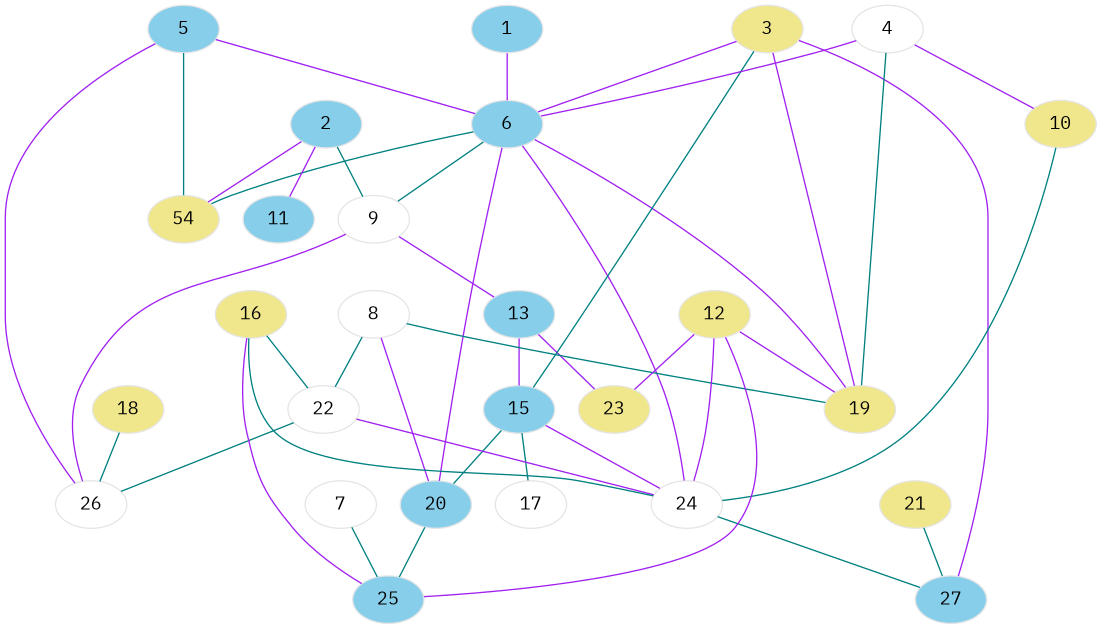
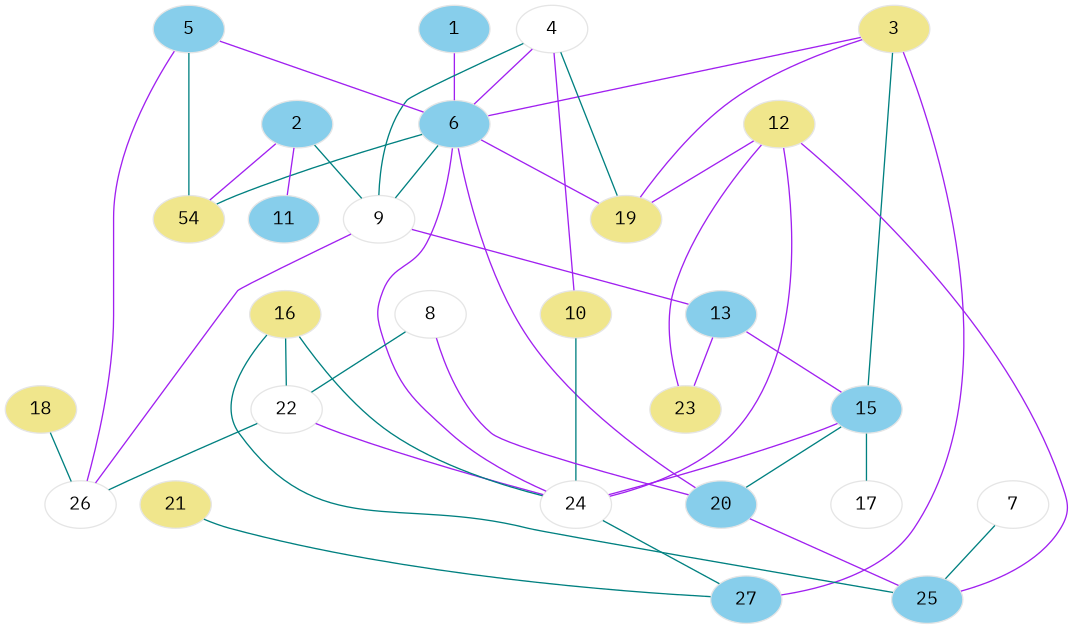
none -> (419, 93)
(616, 366) -> none
(261, 481) -> (501, 523)
(412, 552) -> (824, 552)
